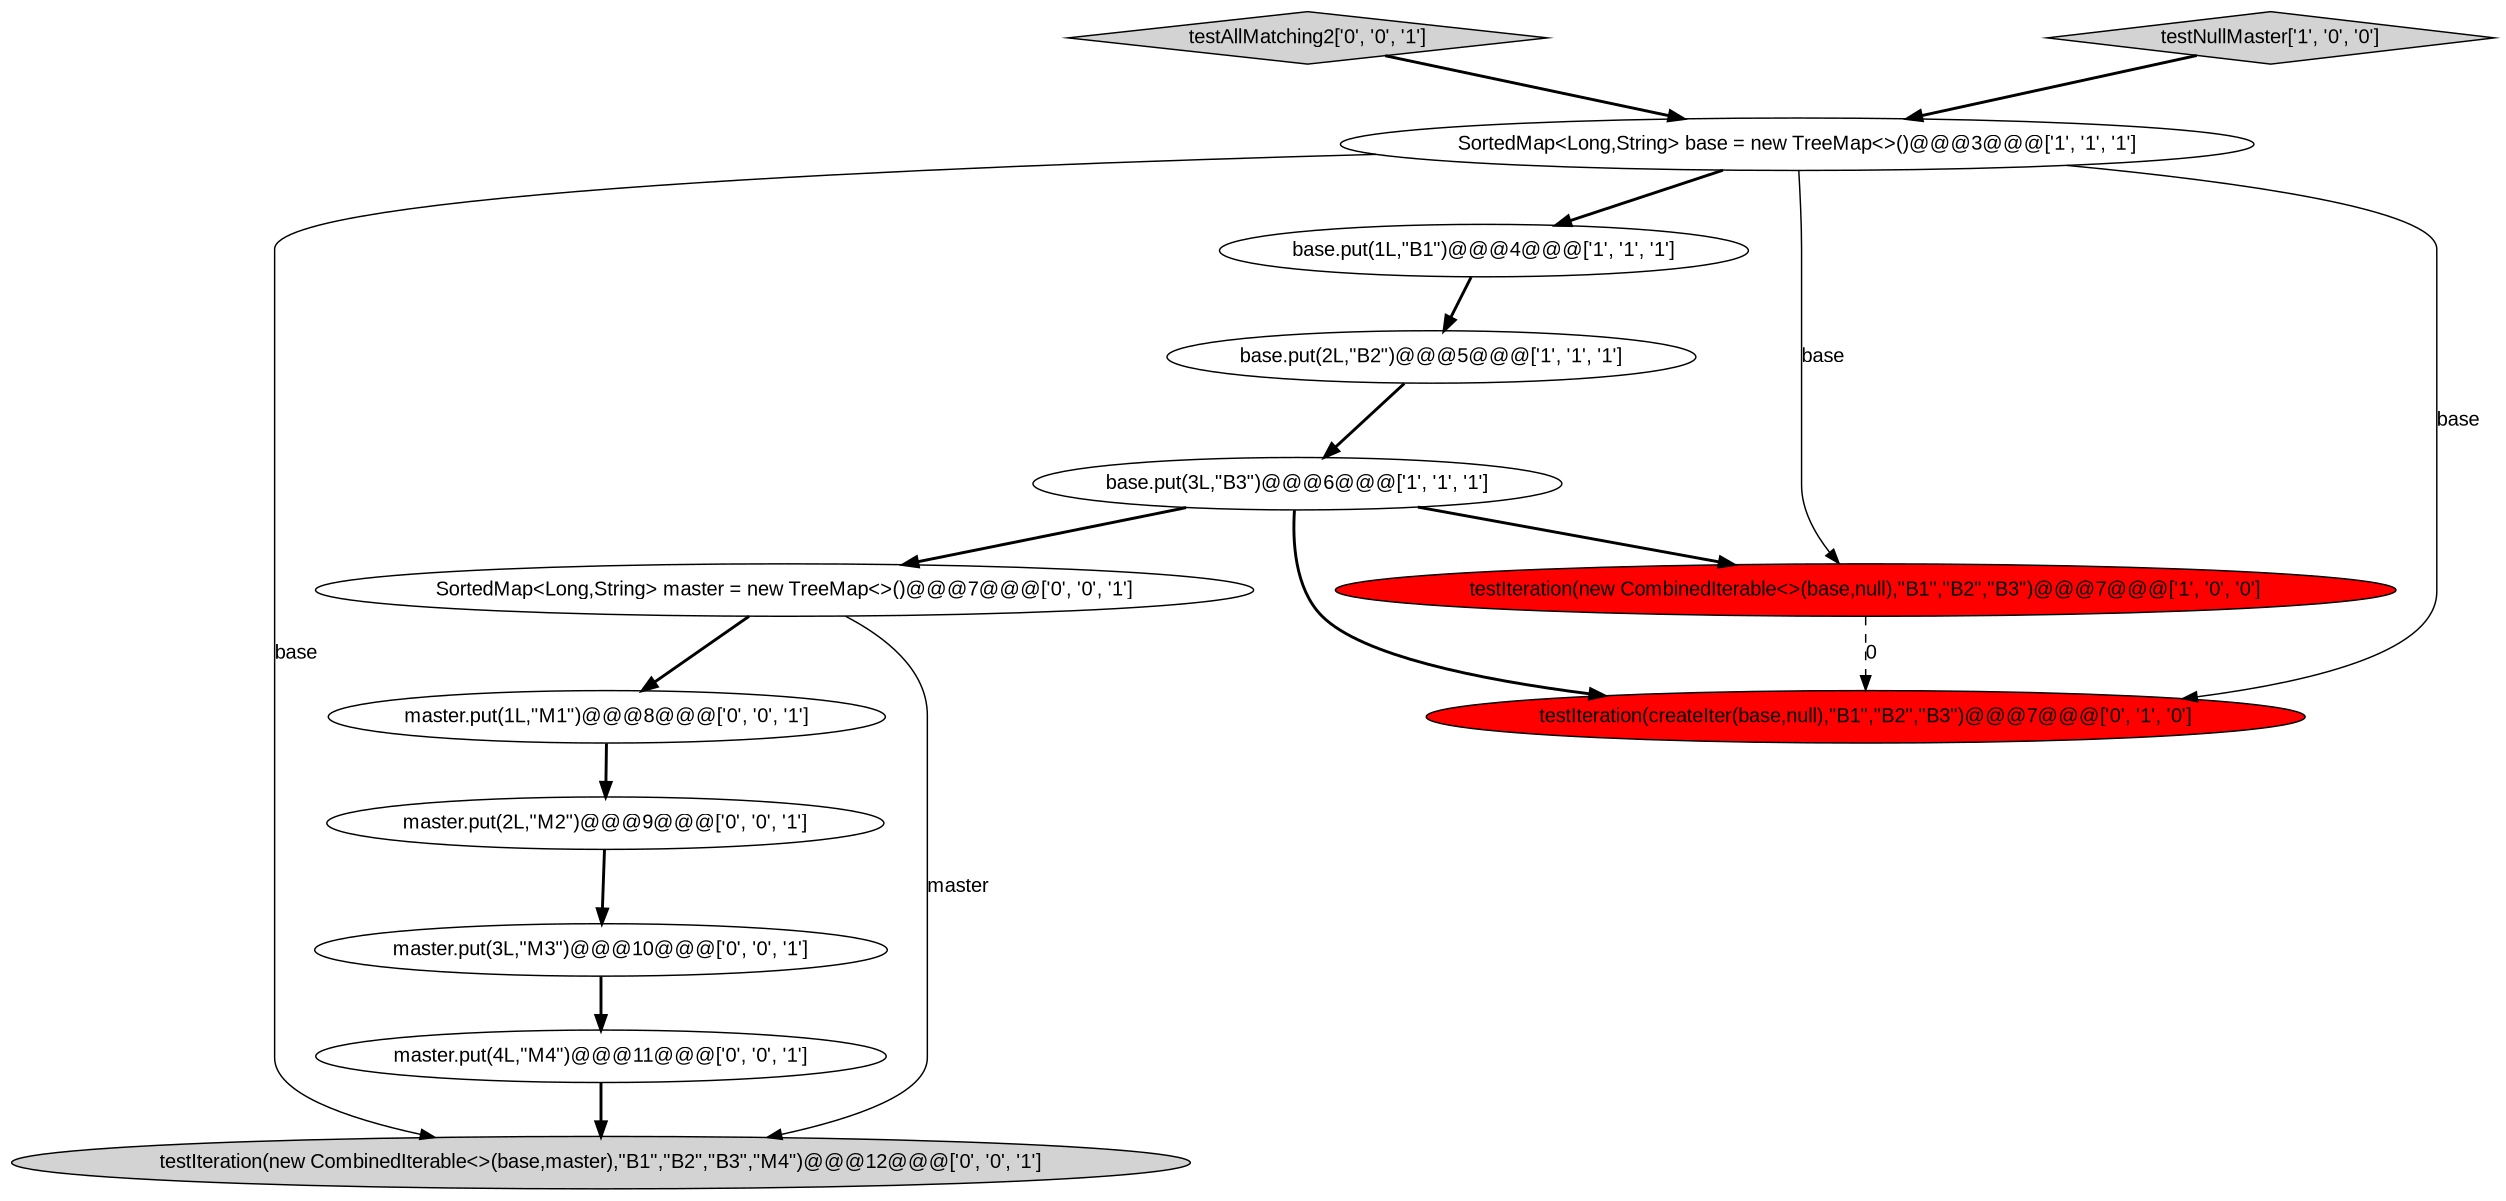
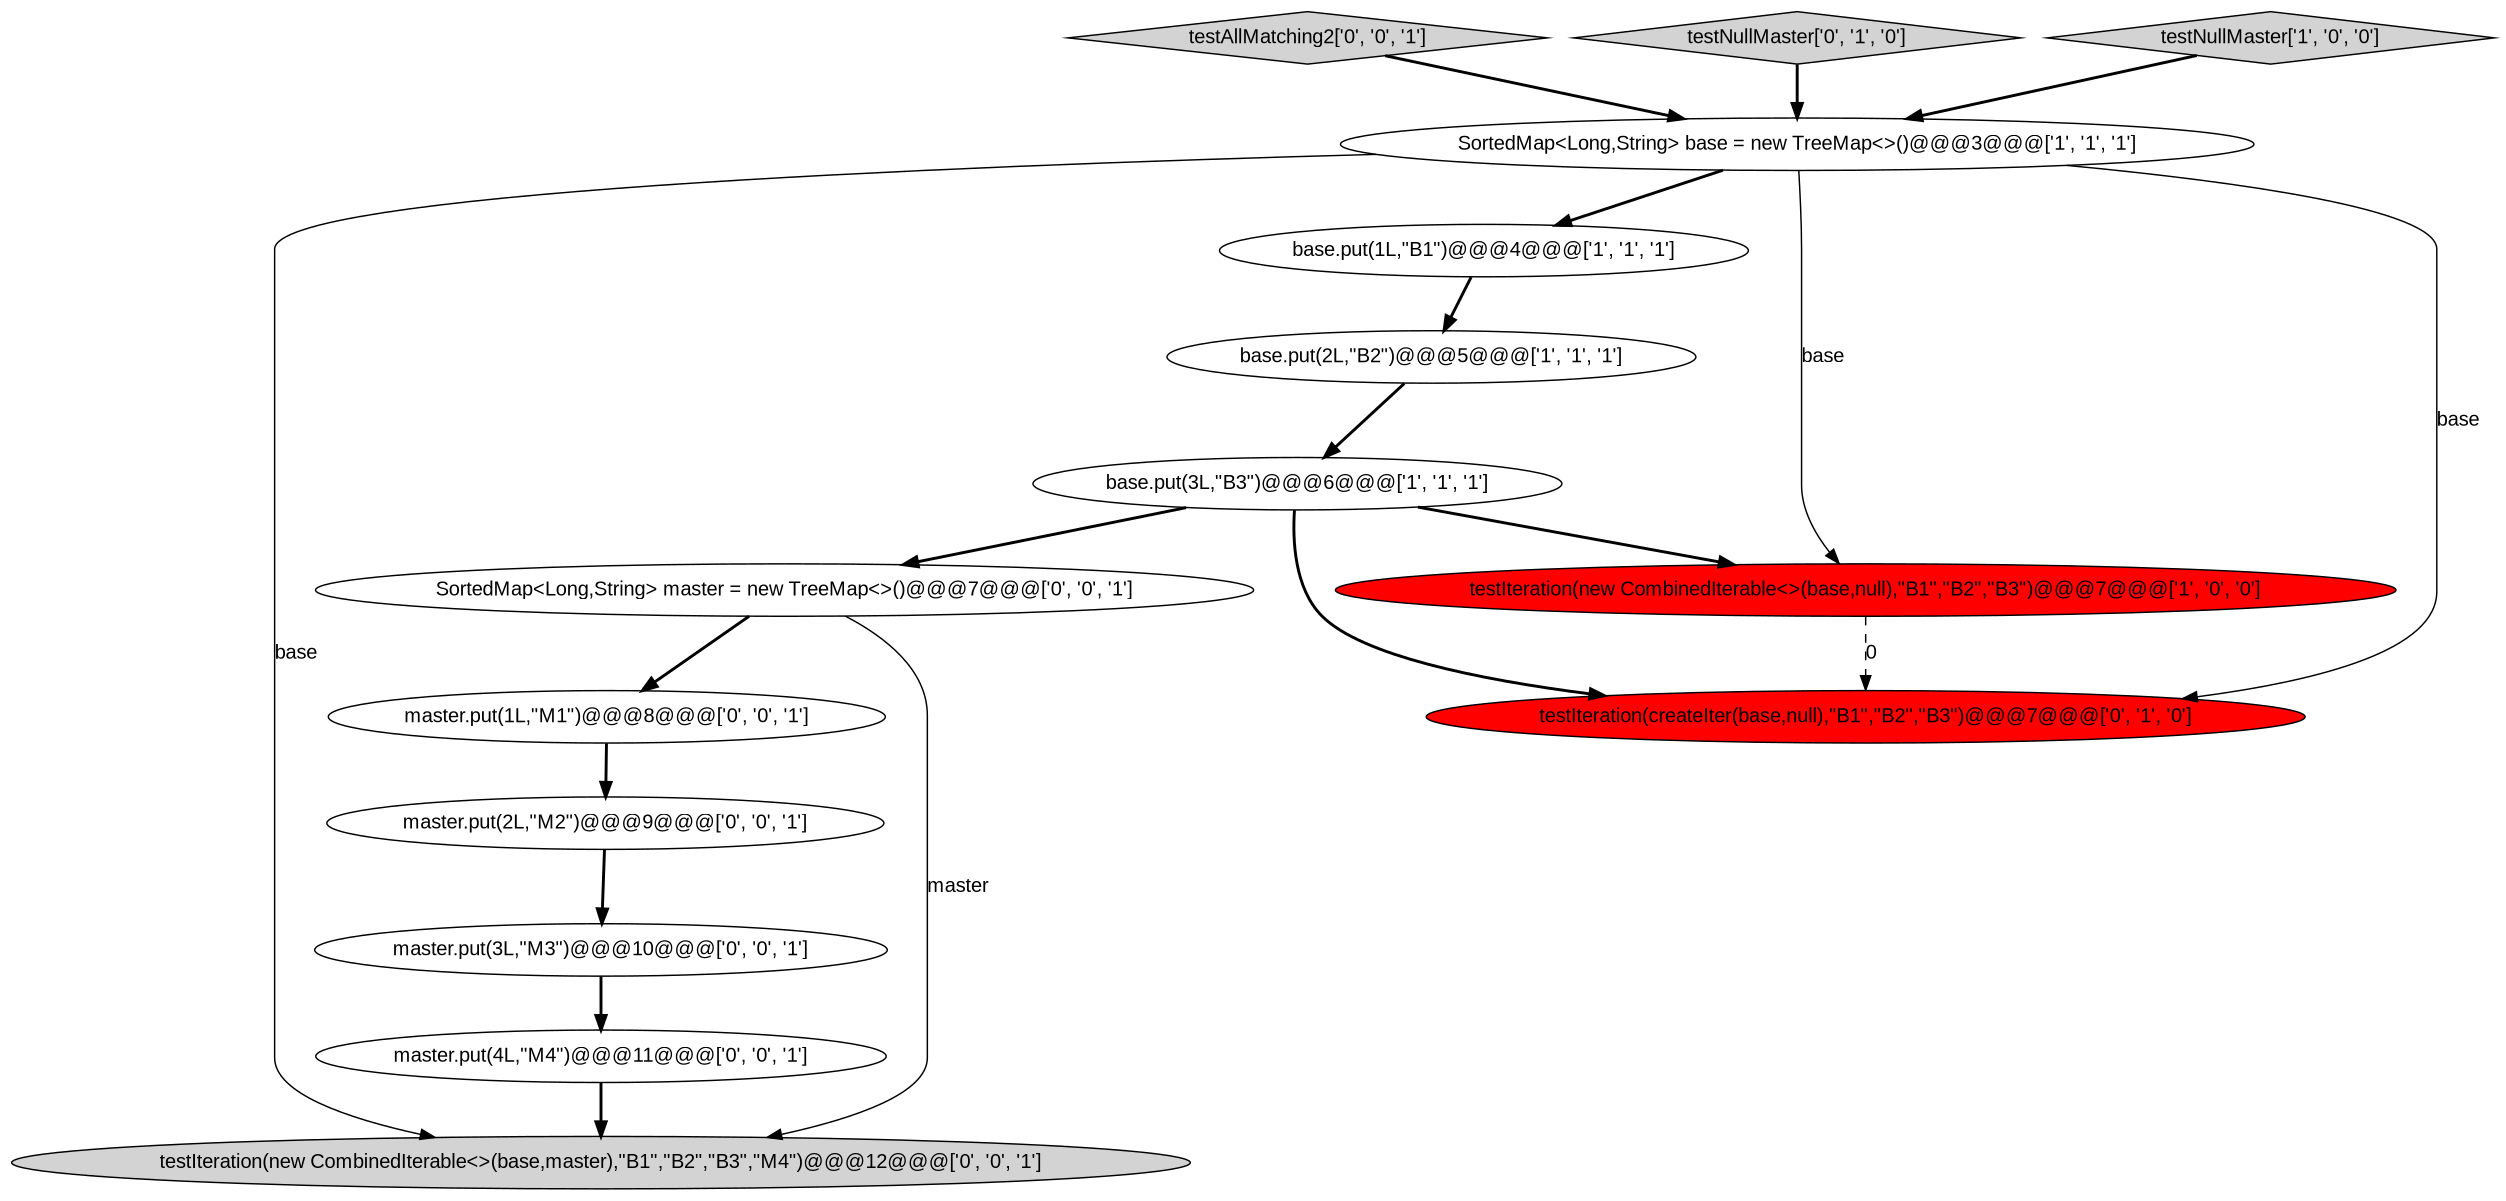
none -> (1797, 38)
